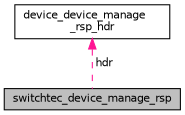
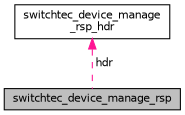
(92, 22) -> (92, 22)
